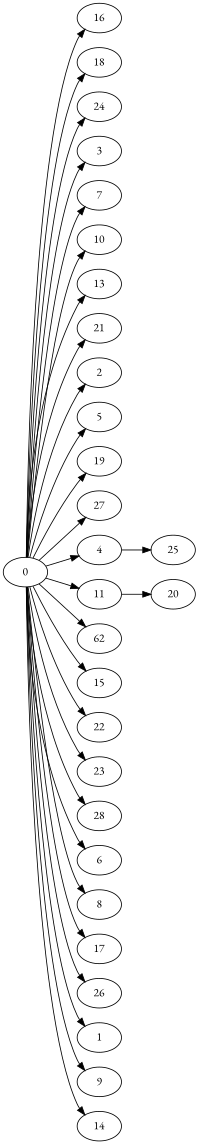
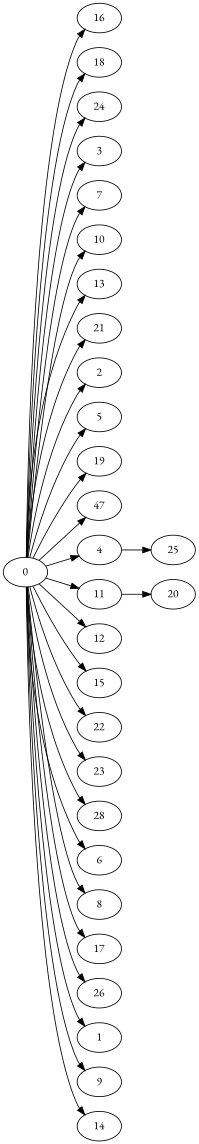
(99, 506) -> (99, 506)
(99, 639) -> (99, 639)
